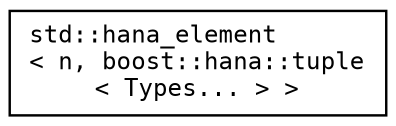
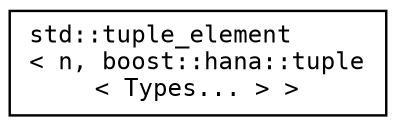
(198, 63) -> (198, 63)
